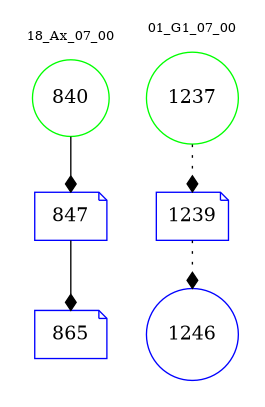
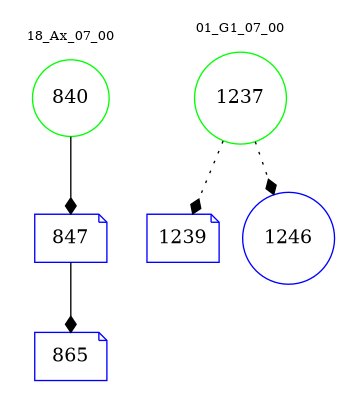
(192, 256) -> (262, 160)
